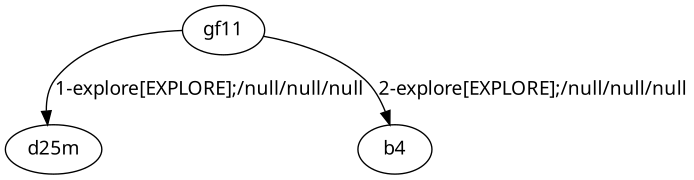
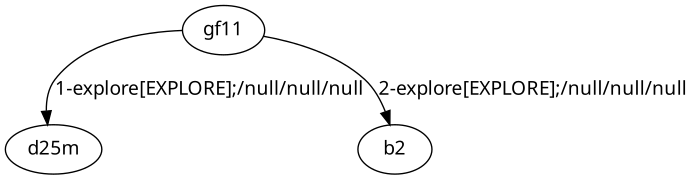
(395, 149) -> (395, 149)
